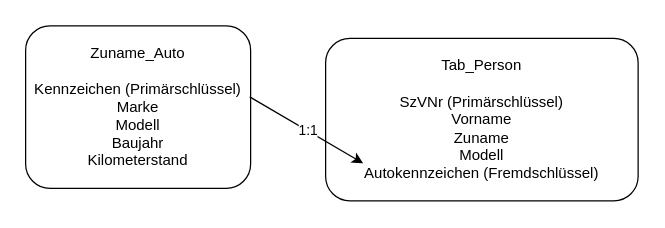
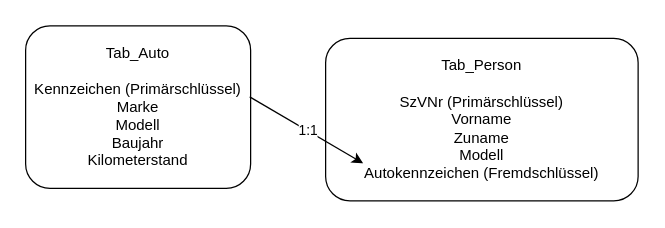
(138, 107) -> (138, 107)
